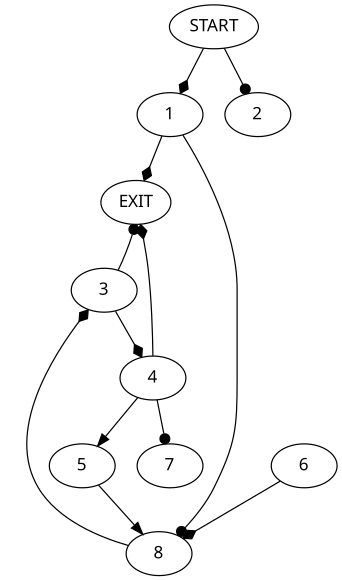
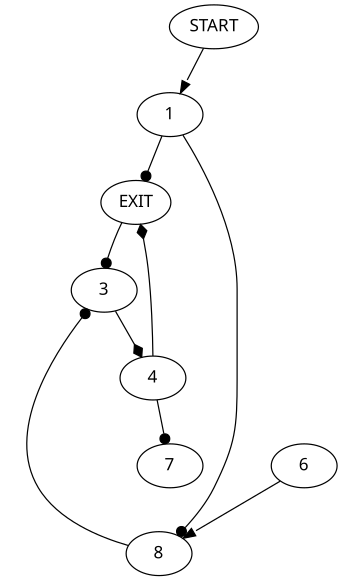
(195, 64) -> (195, 64)
(258, 115) -> none
(155, 154) -> (155, 154)
(126, 252) -> (114, 240)
(28, 451) -> (28, 451)
(82, 466) -> none
(238, 506) -> (238, 506)
